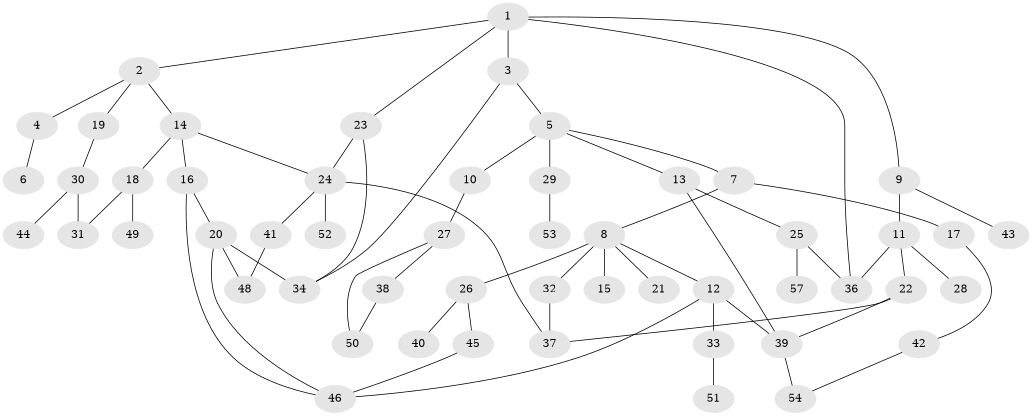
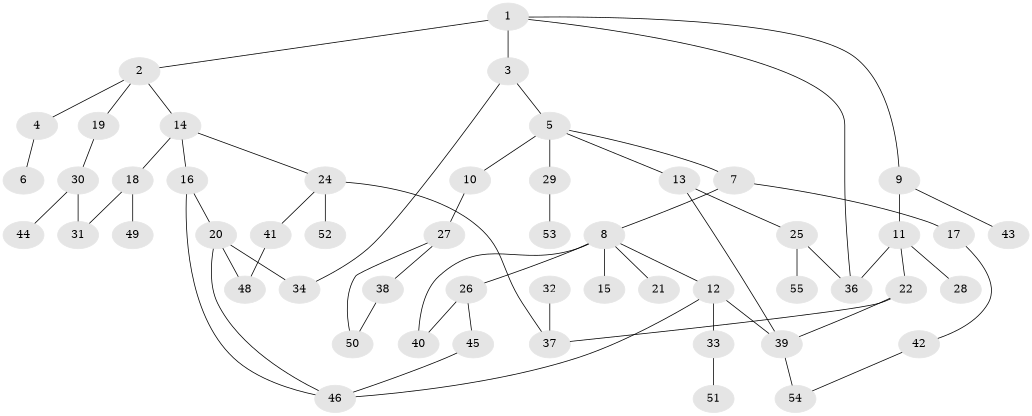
(361, 126) -> none
(577, 262) -> (482, 255)
(797, 290) -> (797, 290)
